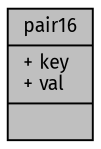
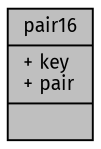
(44, 84) -> (49, 84)
